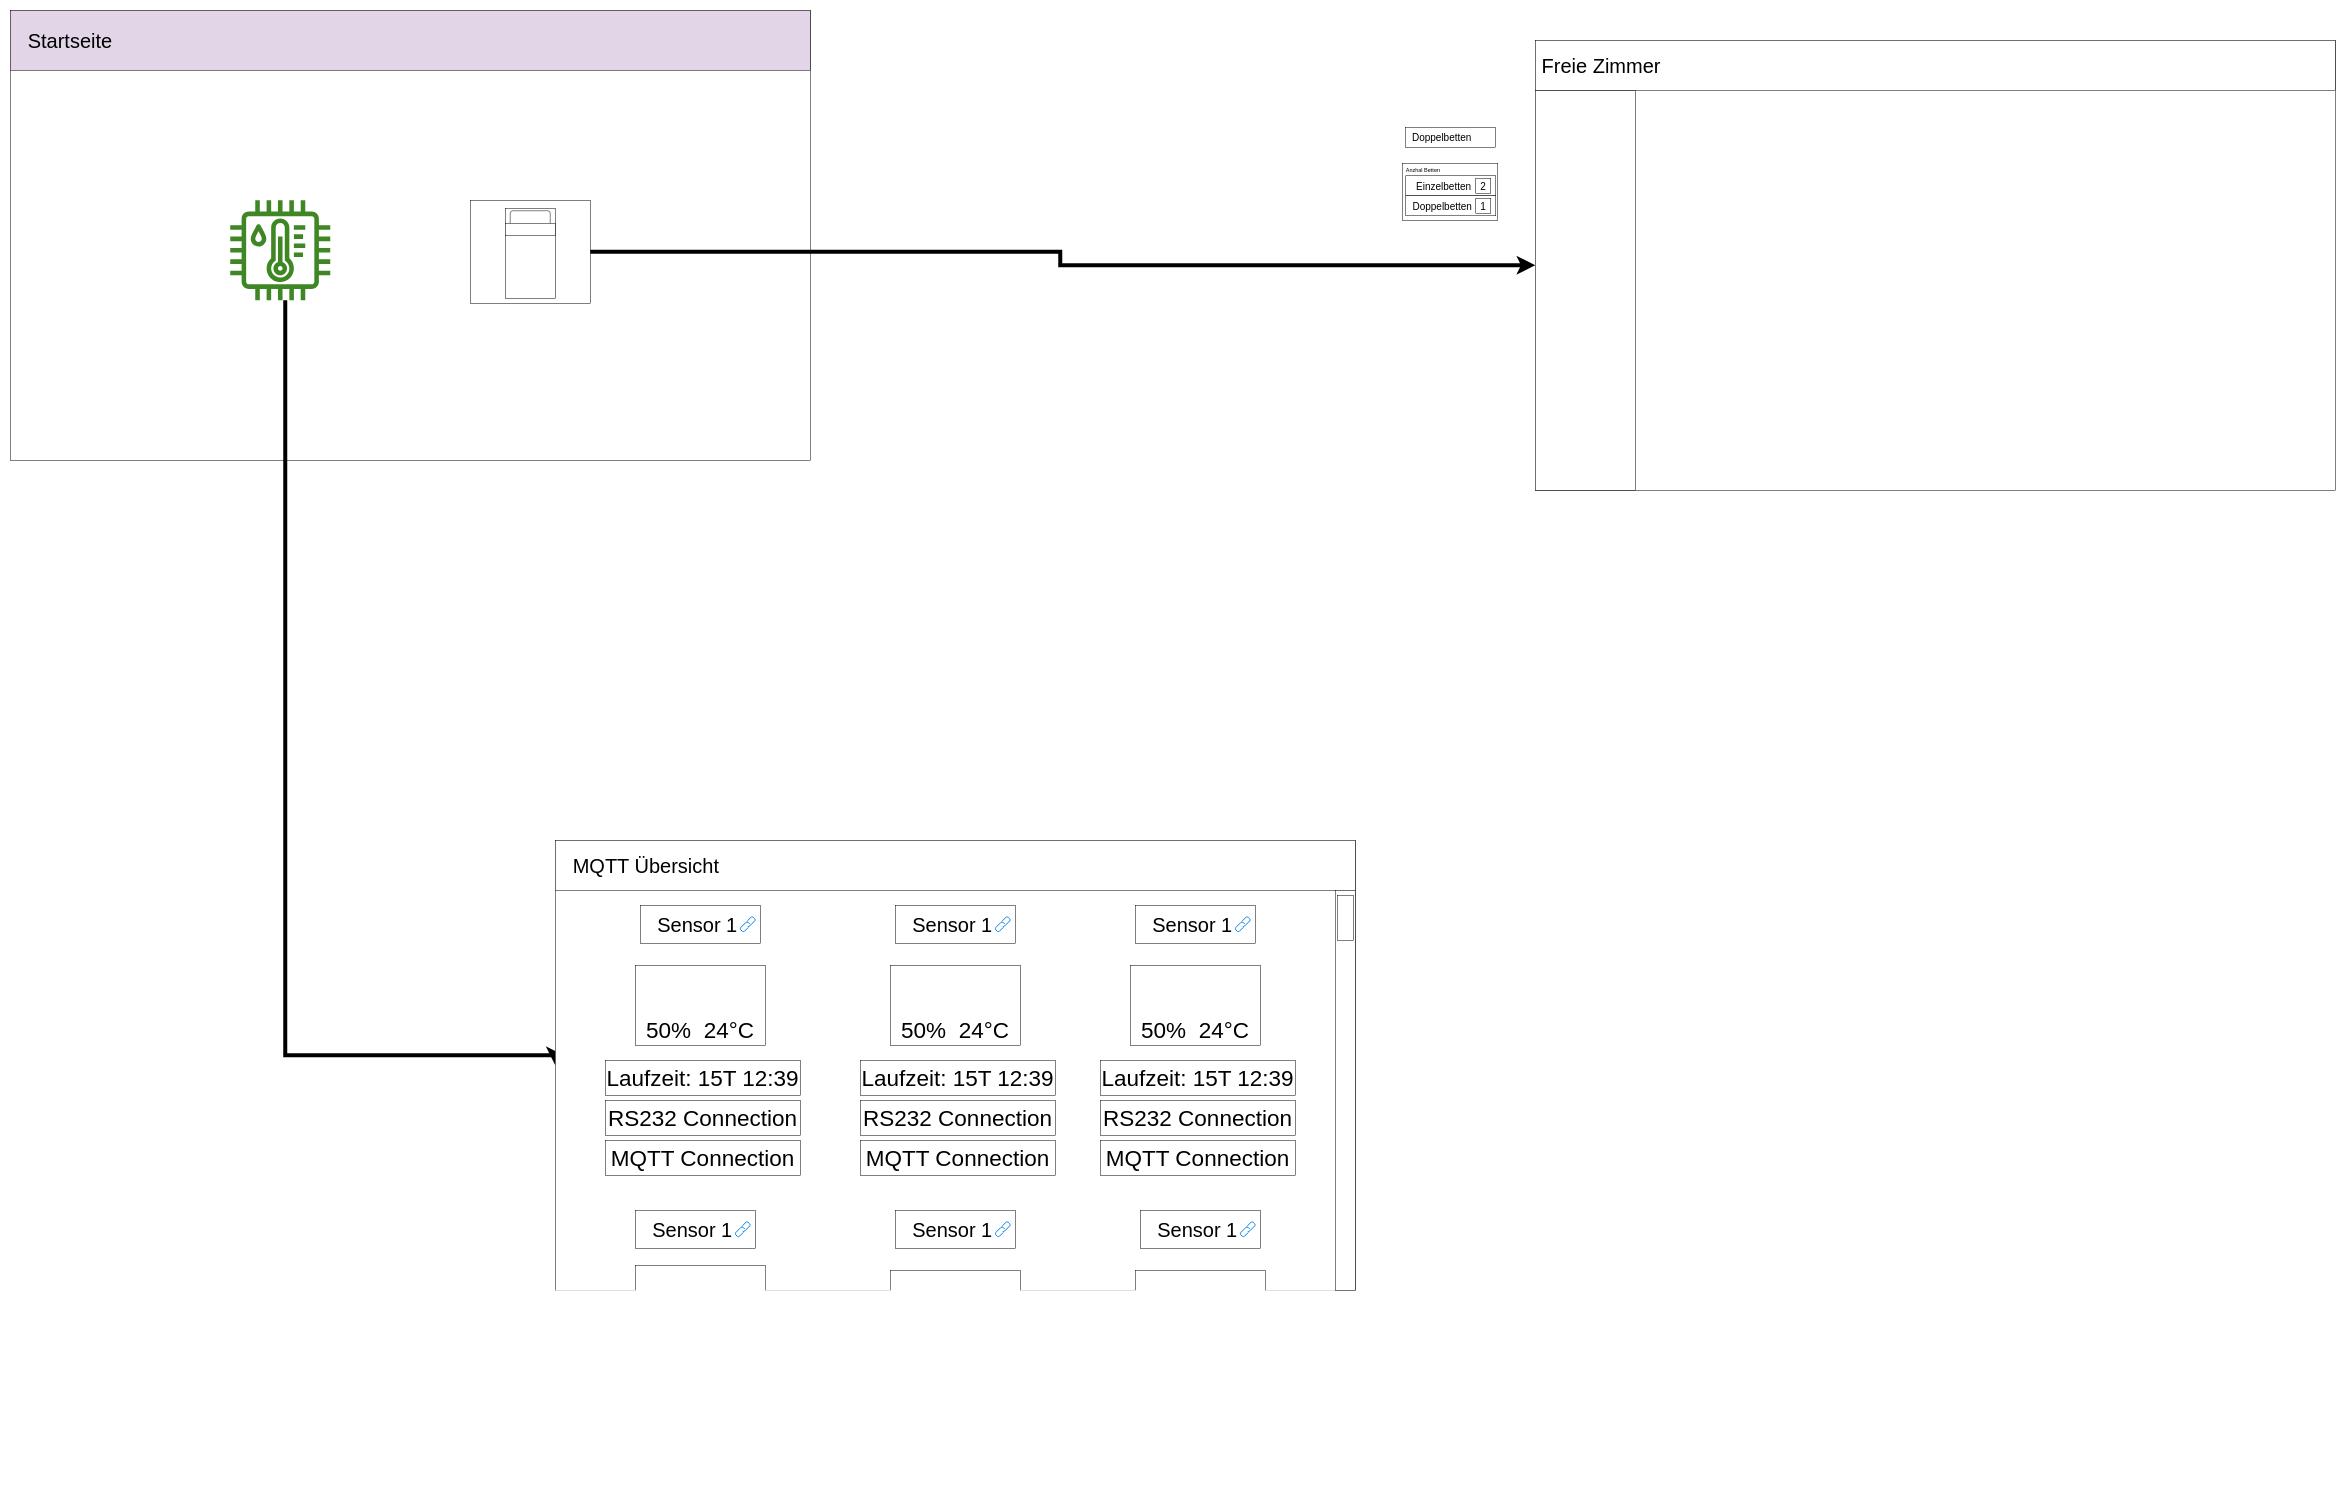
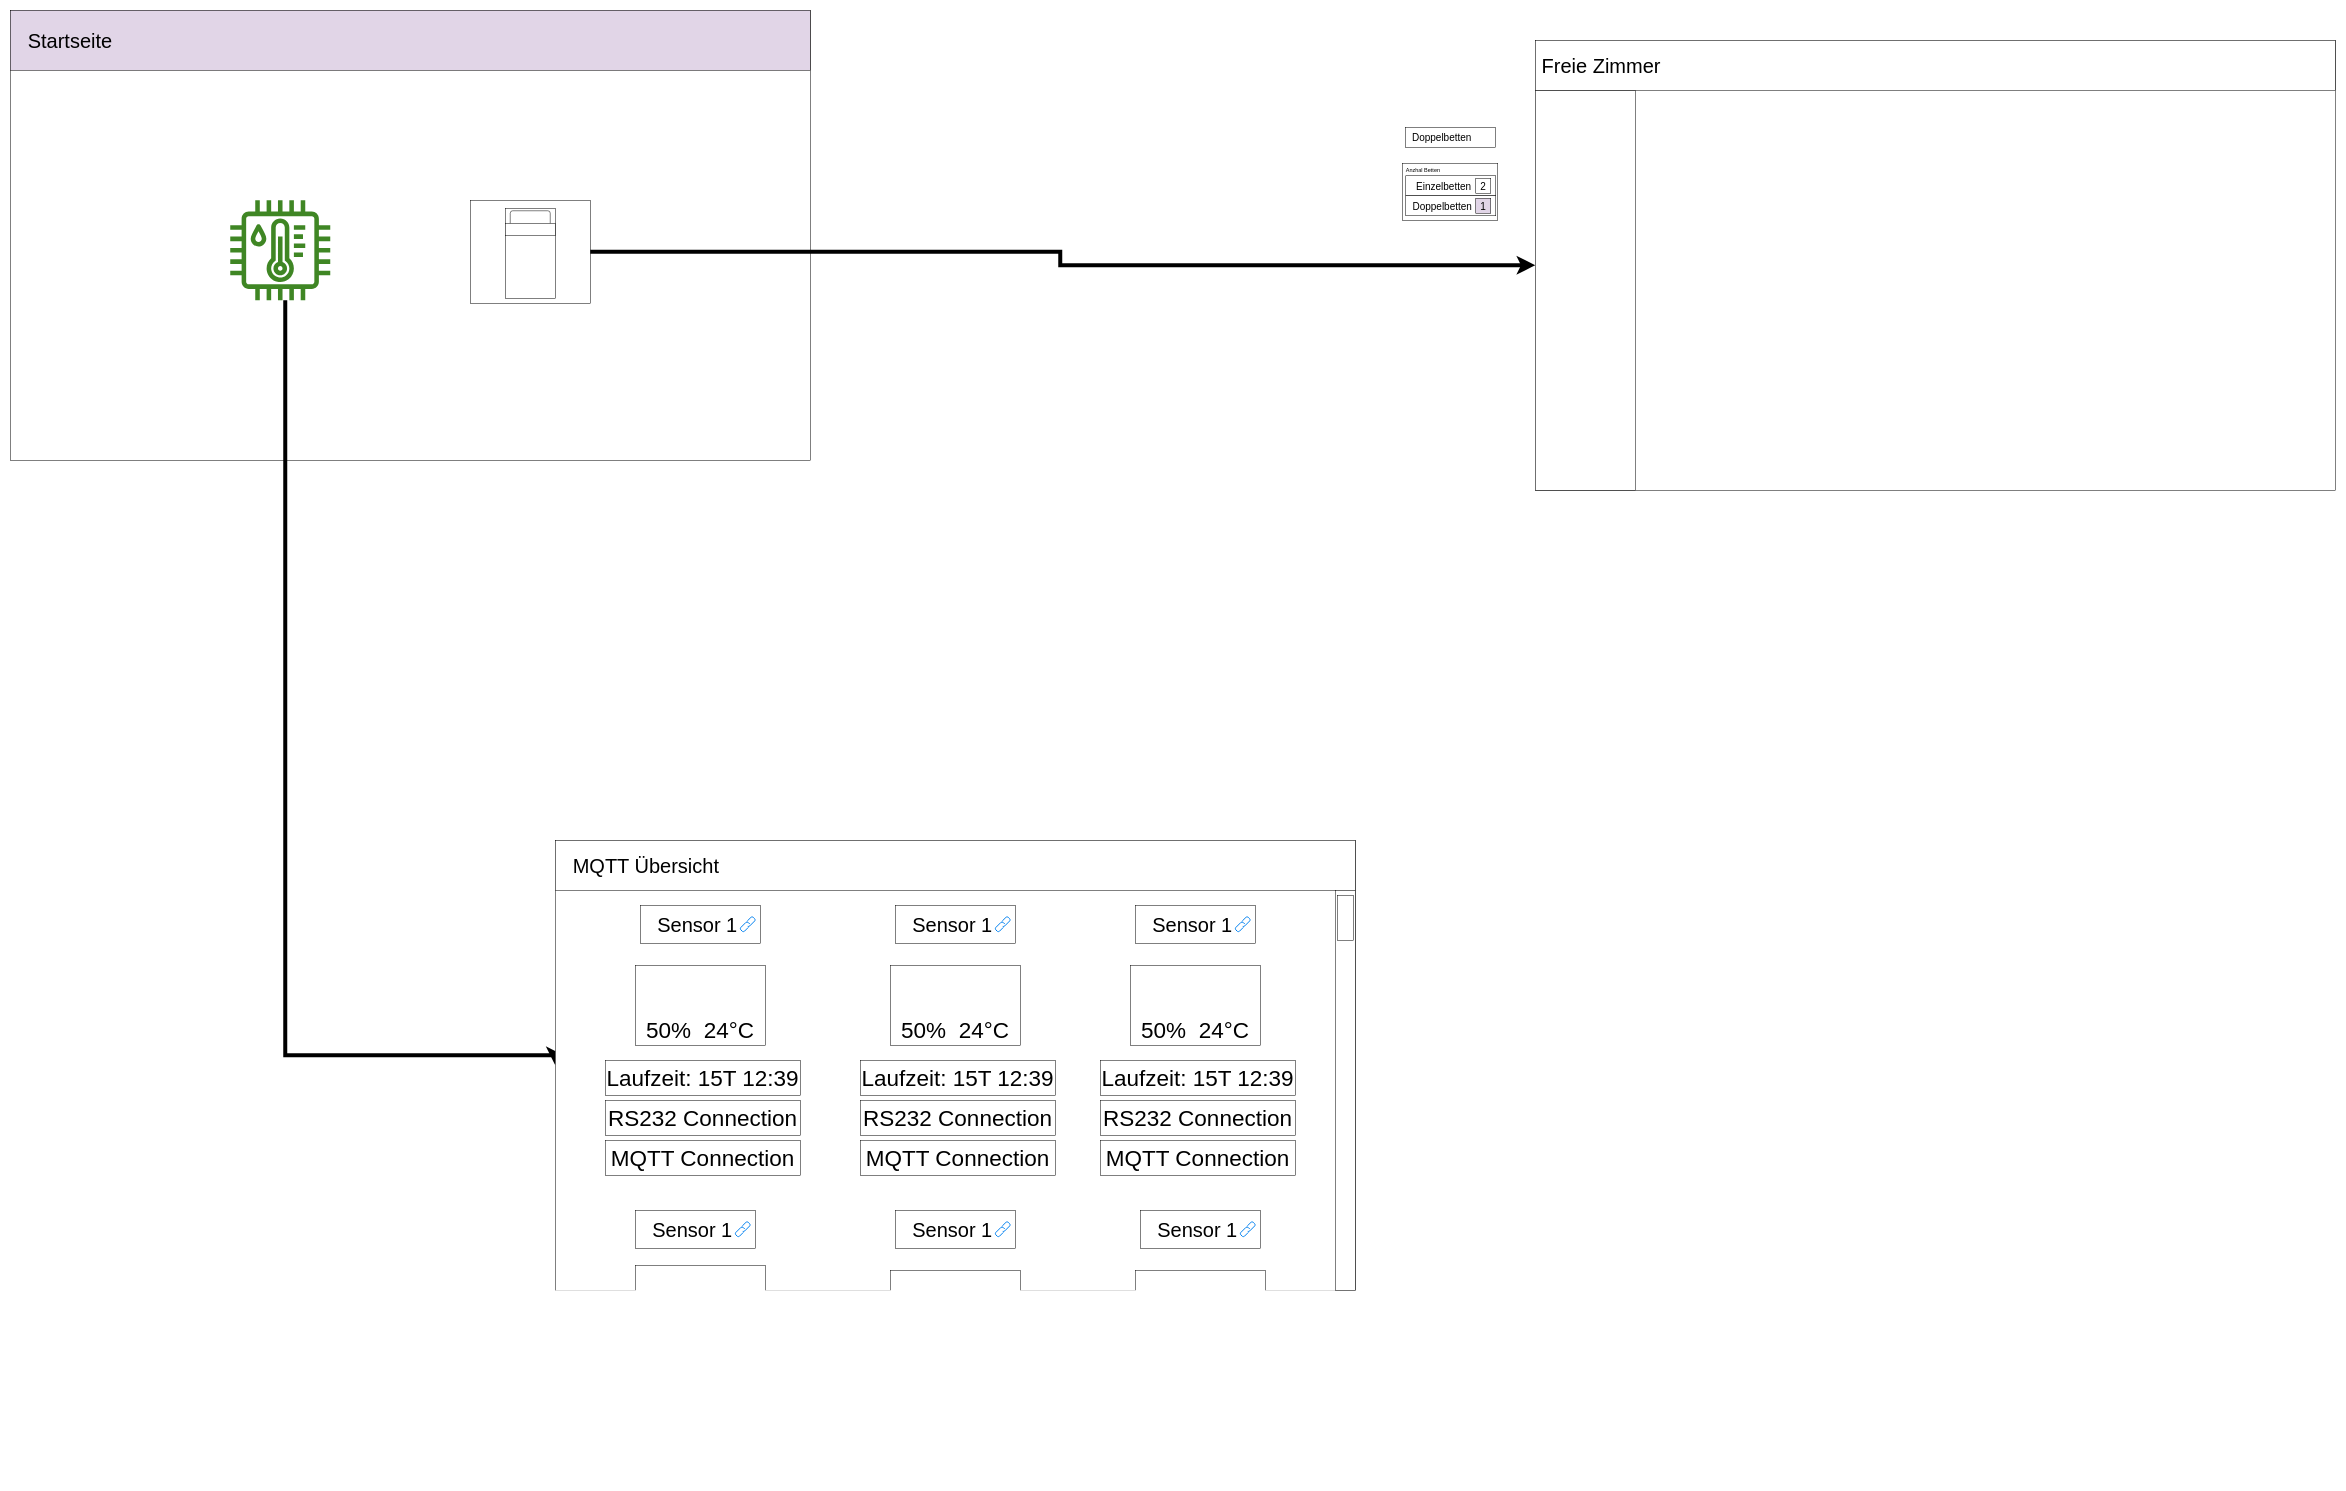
(1483, 206) -> (1483, 206)
